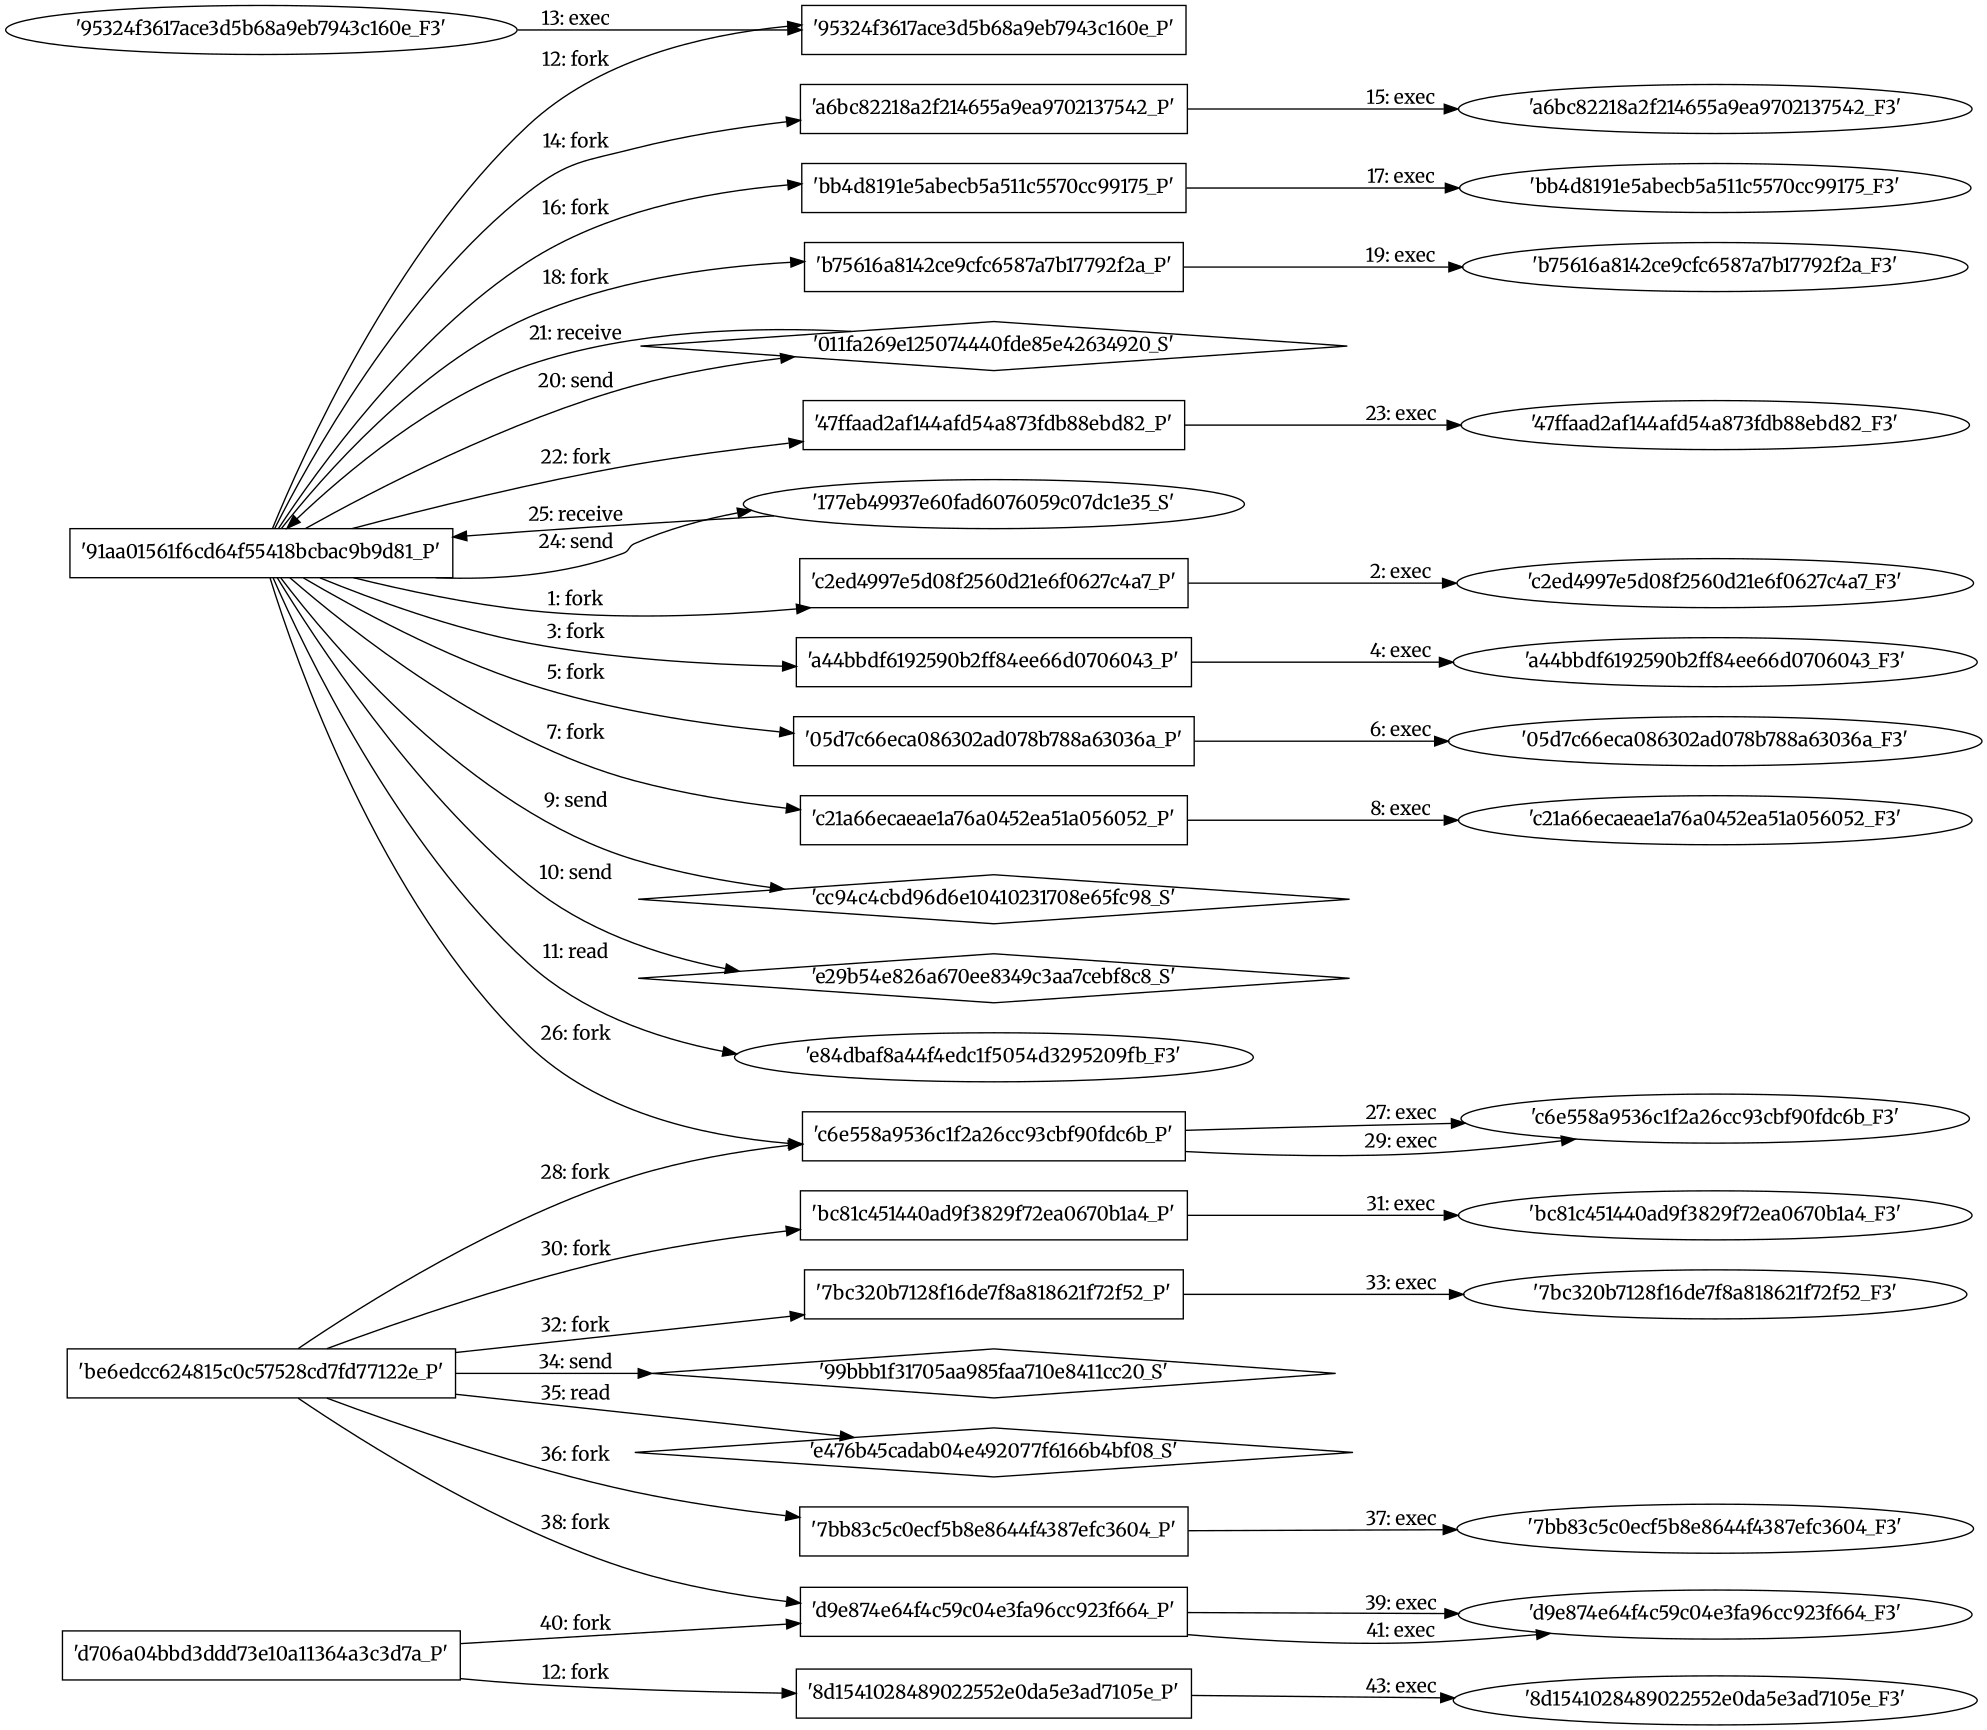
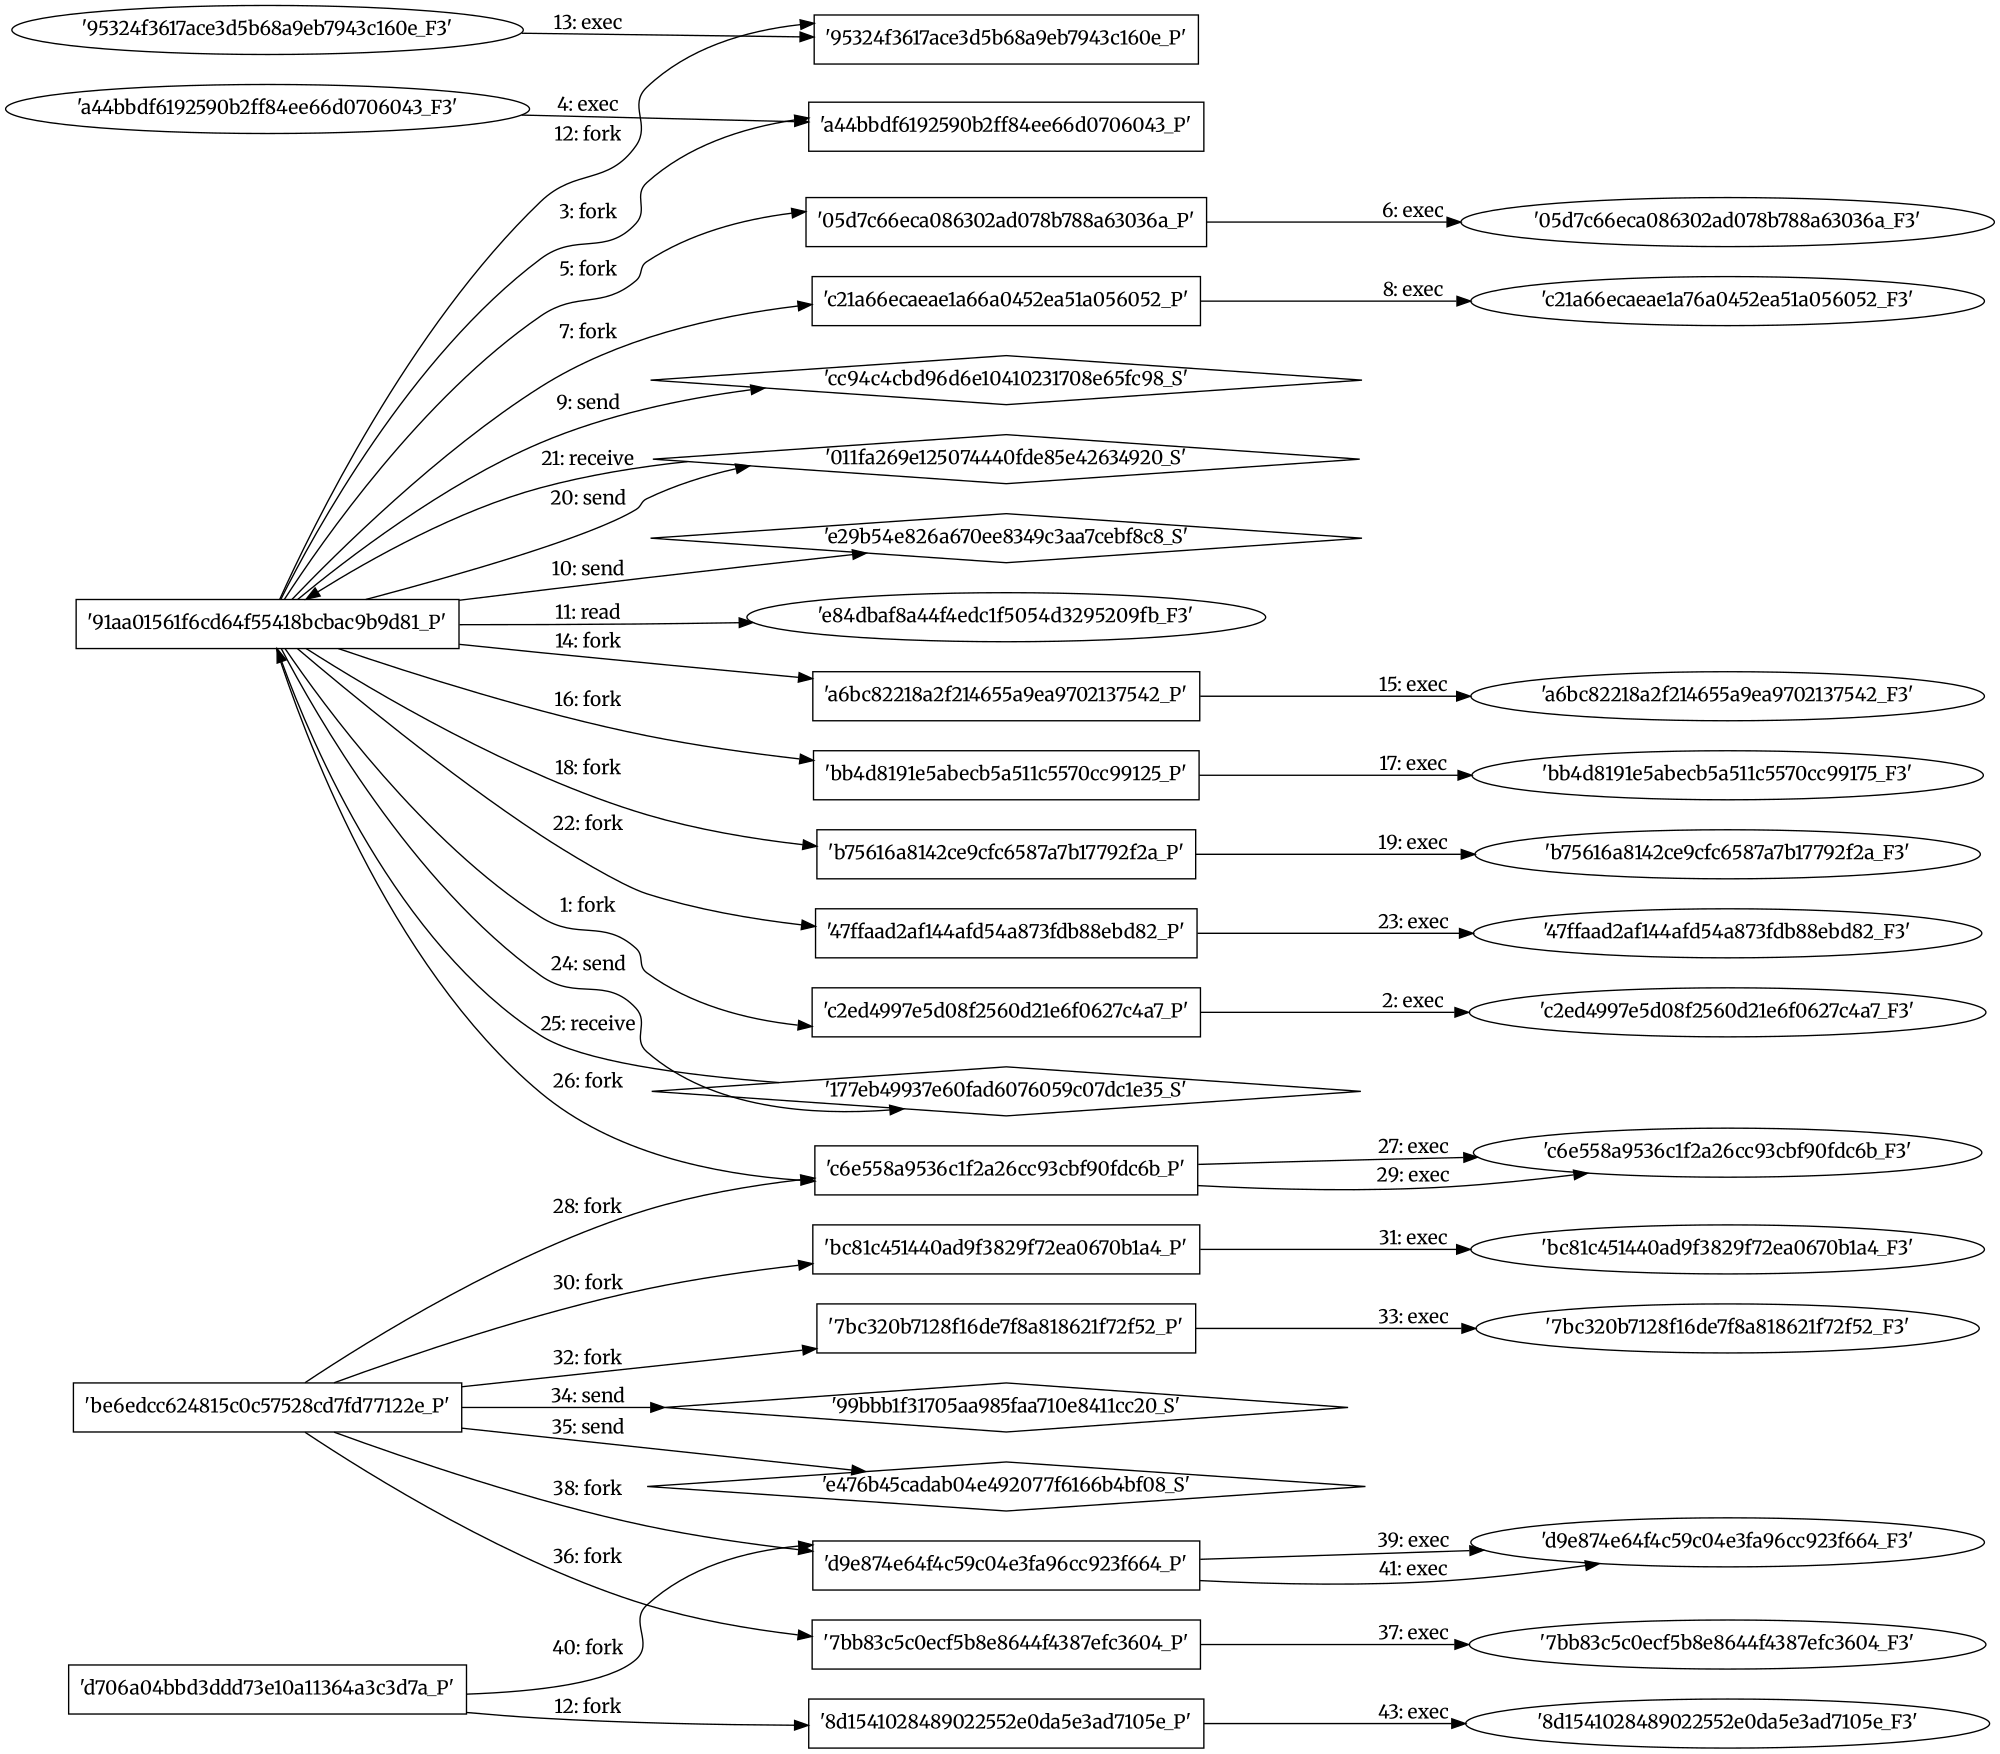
(994, 188) -> (1006, 775)
(994, 504) -> (1006, 1091)
(1315, 662) -> (658, 118)
(994, 820) -> (1006, 301)
(576, 1395) -> (588, 1429)
